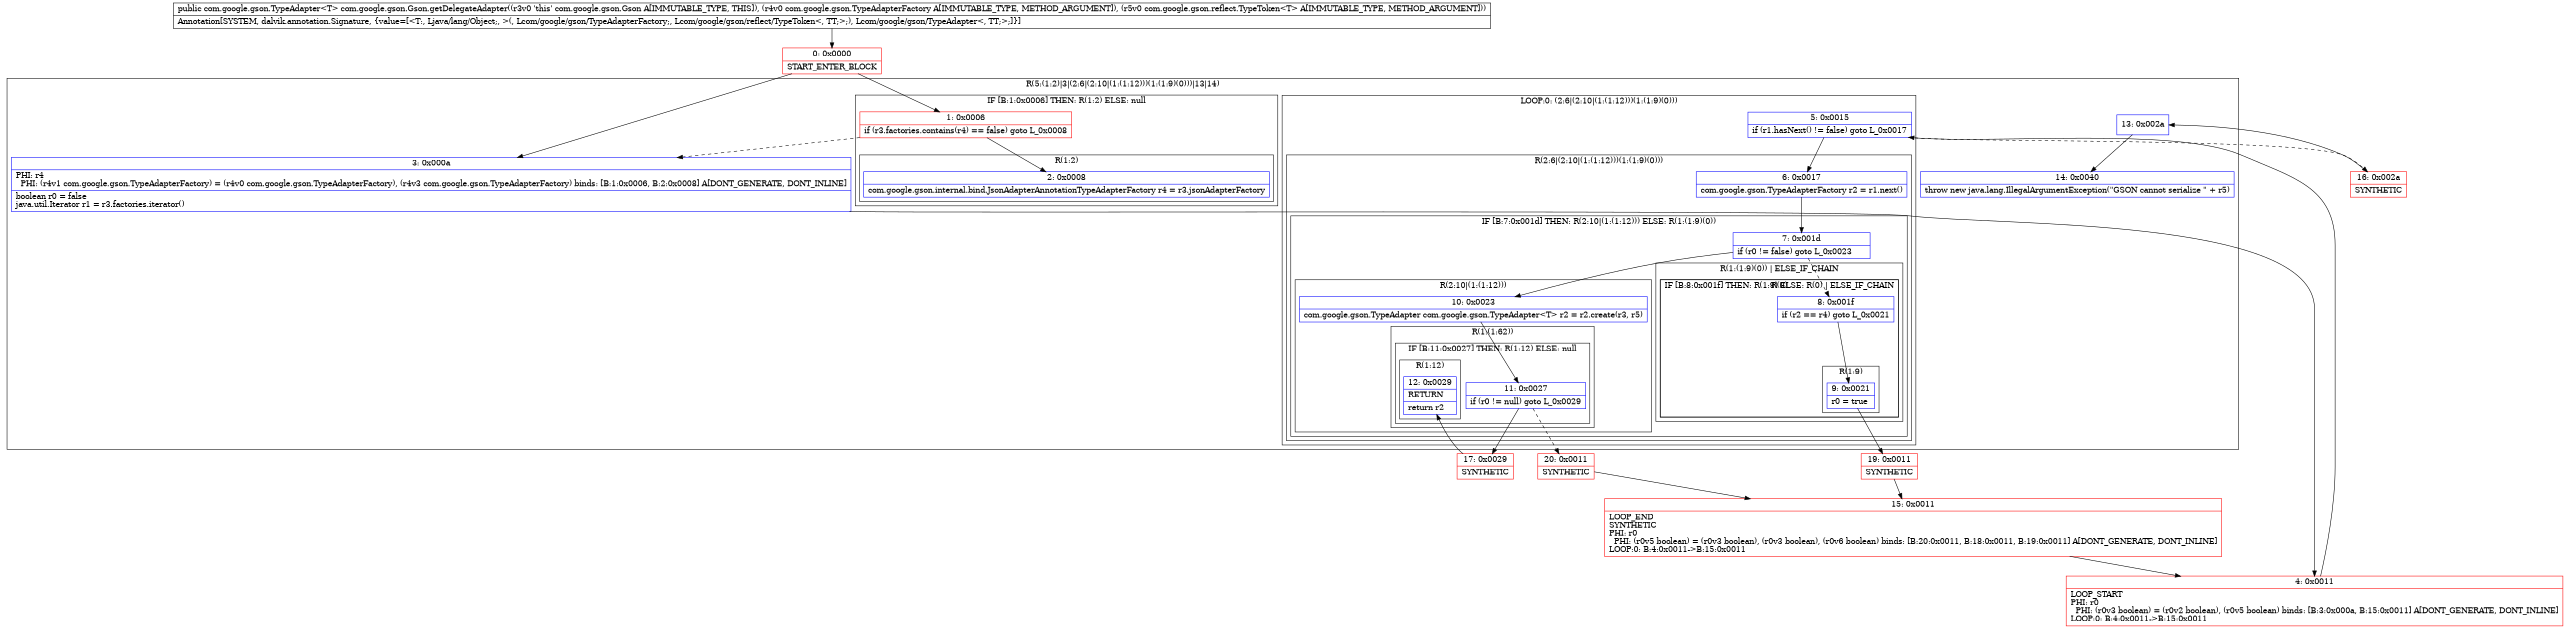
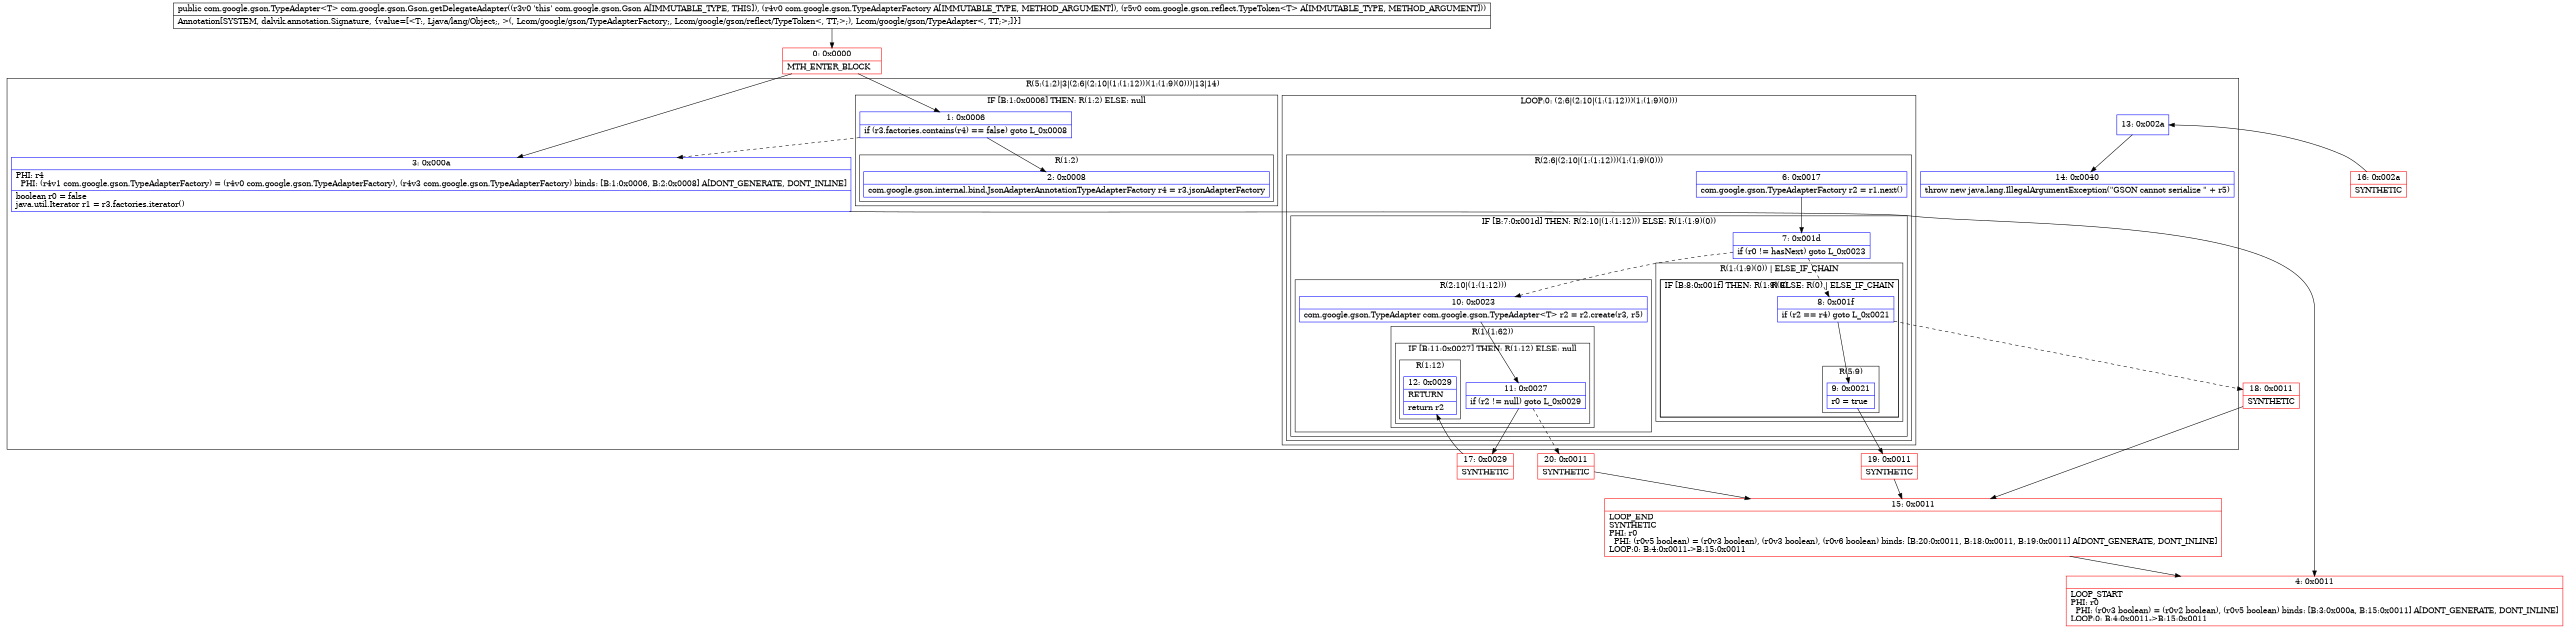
(832, 67) -> (829, 67)
(966, 125) -> (966, 125)
(1830, 125) -> none
(1795, 252) -> (1802, 252)
(1626, 269) -> (1626, 269)
(1851, 372) -> (1851, 372)
none -> (2271, 396)
(1526, 402) -> (1526, 402)
